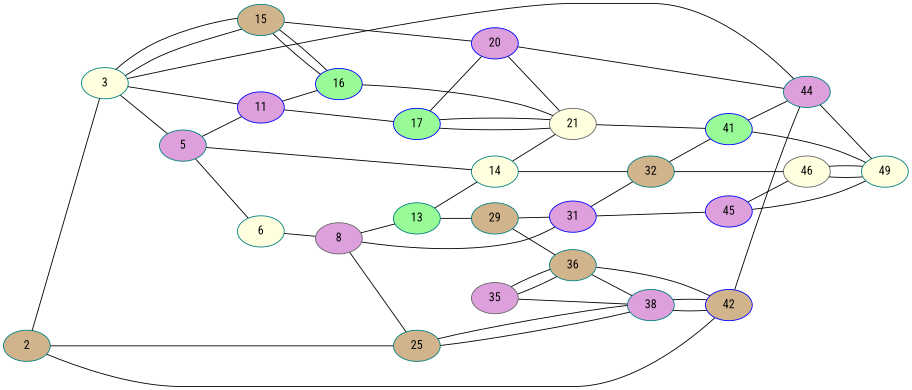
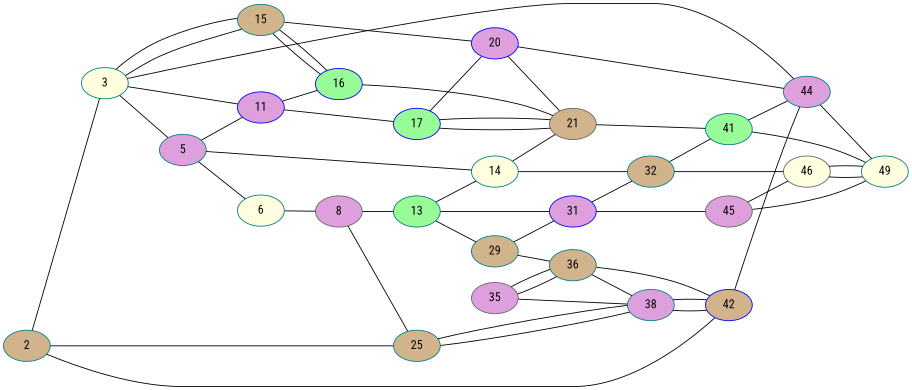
(573, 124) -> (573, 124)
(729, 129) -> (729, 129)
(729, 211) -> (729, 211)
(460, 248) -> (495, 211)
